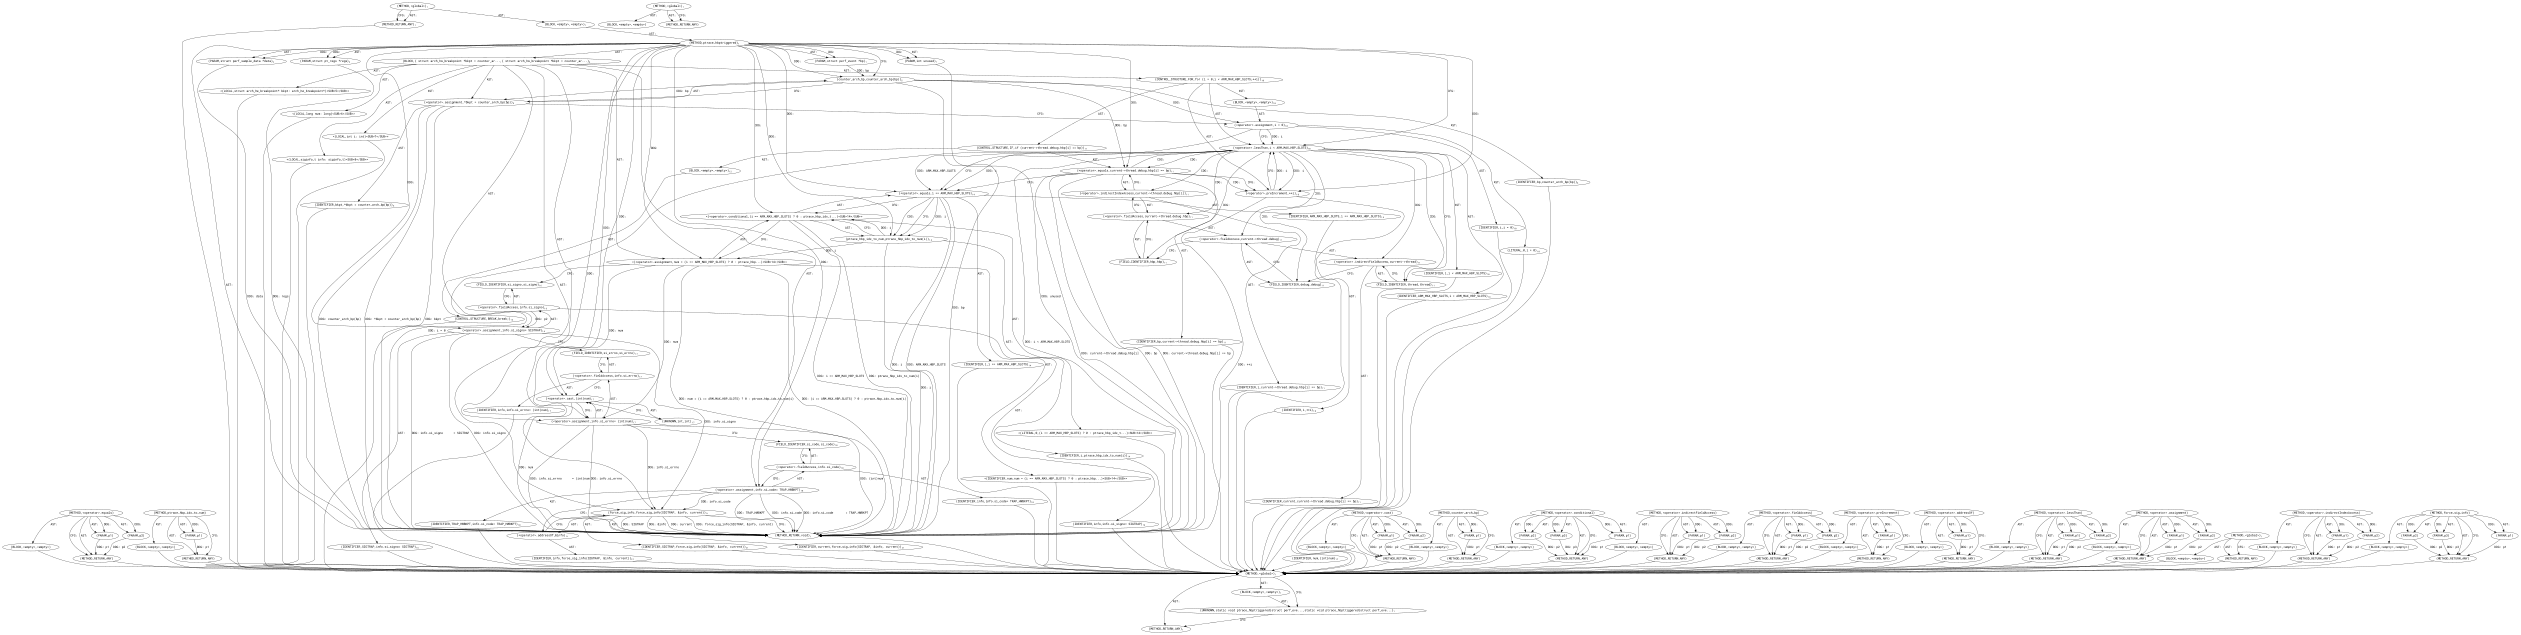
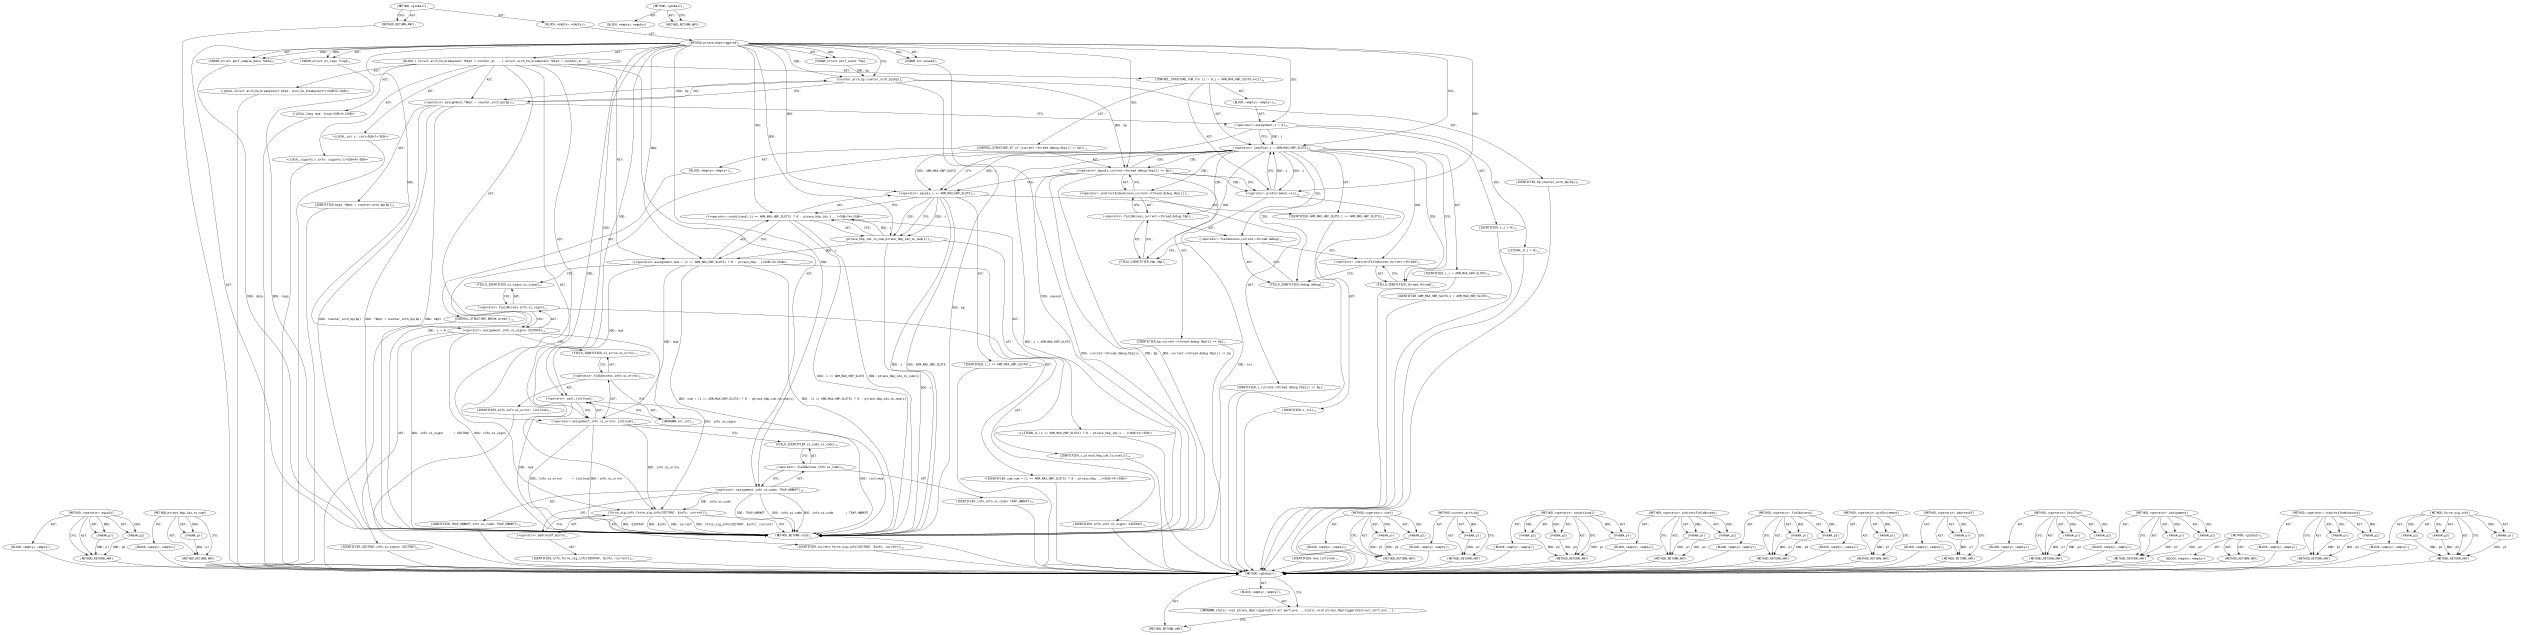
(1103, 87) -> (1054, 47)
(1466, 170) -> (1342, 170)
(542, 319) -> (542, 319)
(590, 387) -> (636, 402)
(1312, 502) -> none
(695, 547) -> none
